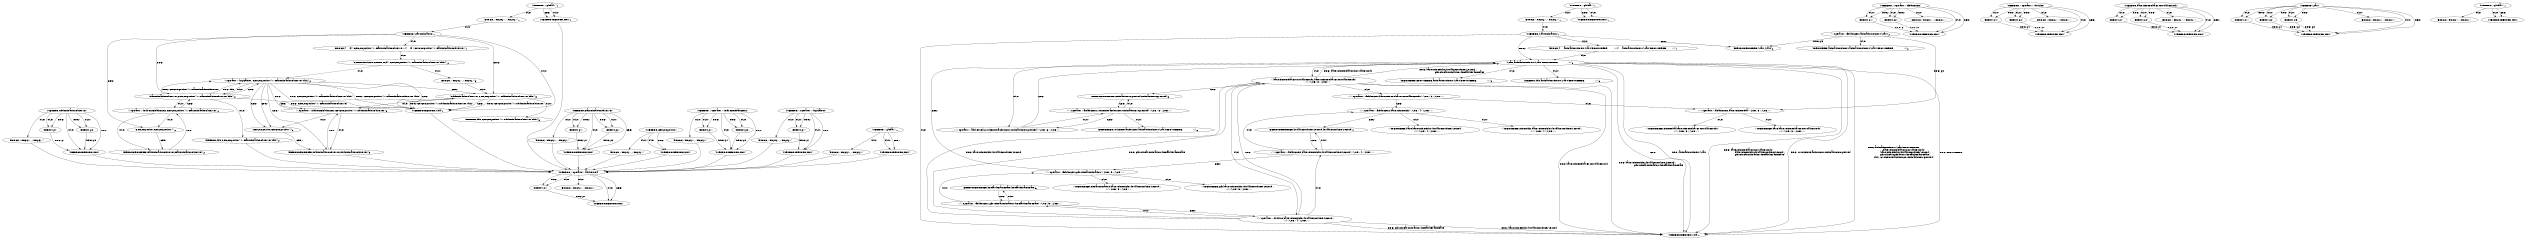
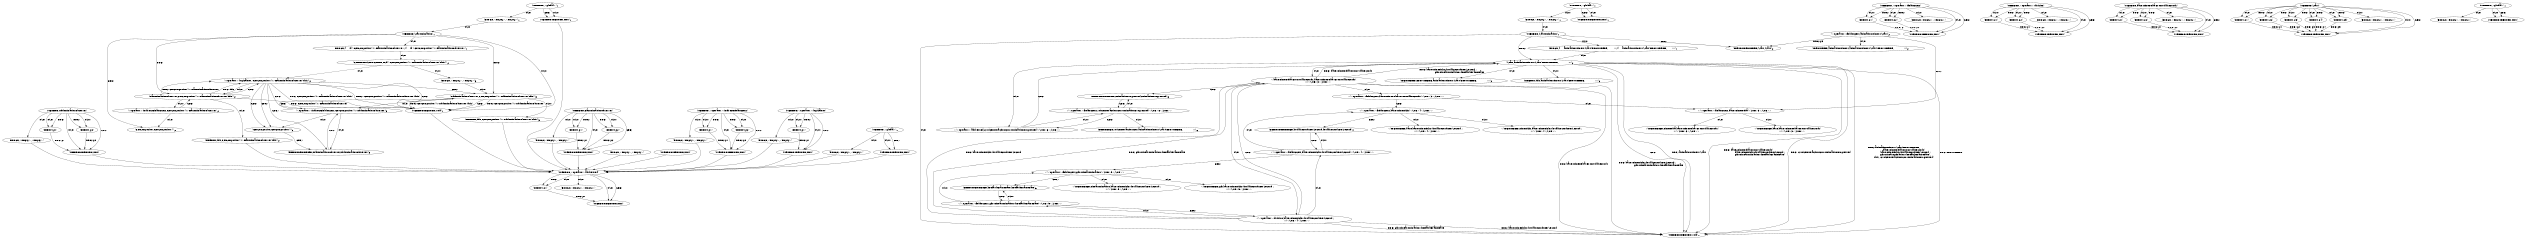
none -> (2316, 20)
none -> (2340, 20)
(1139, 66) -> (1043, 180)
(1939, 71) -> (1939, 71)
(661, 130) -> none
(164, 152) -> none
(447, 167) -> (515, 158)
